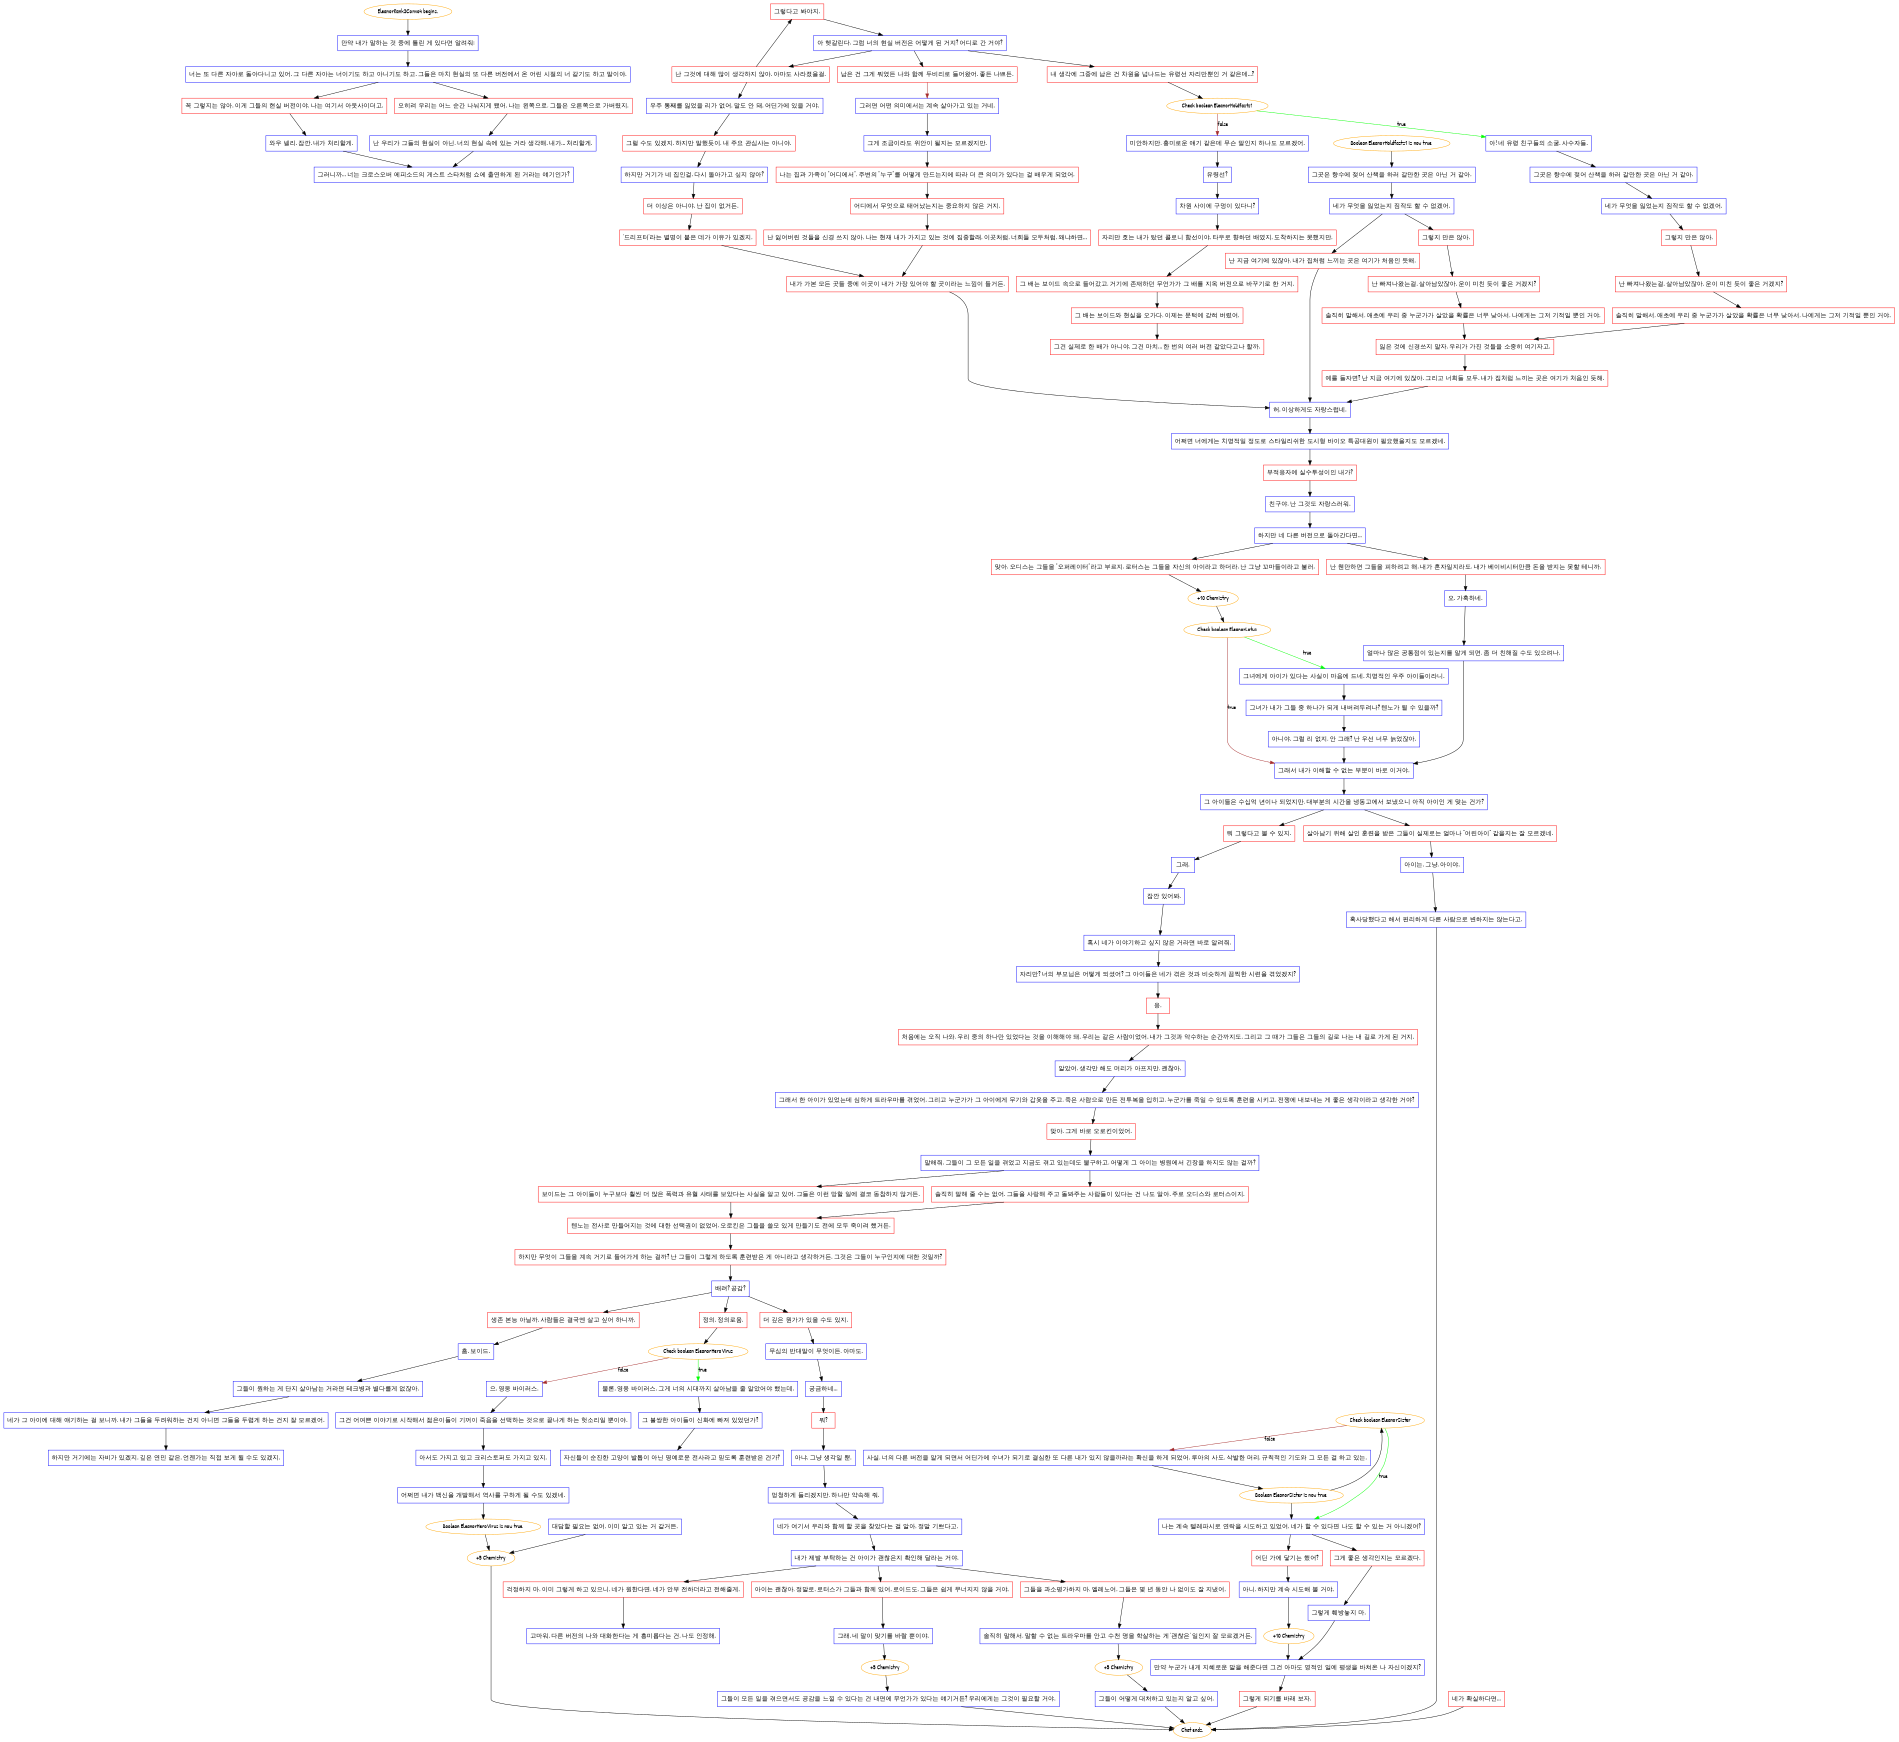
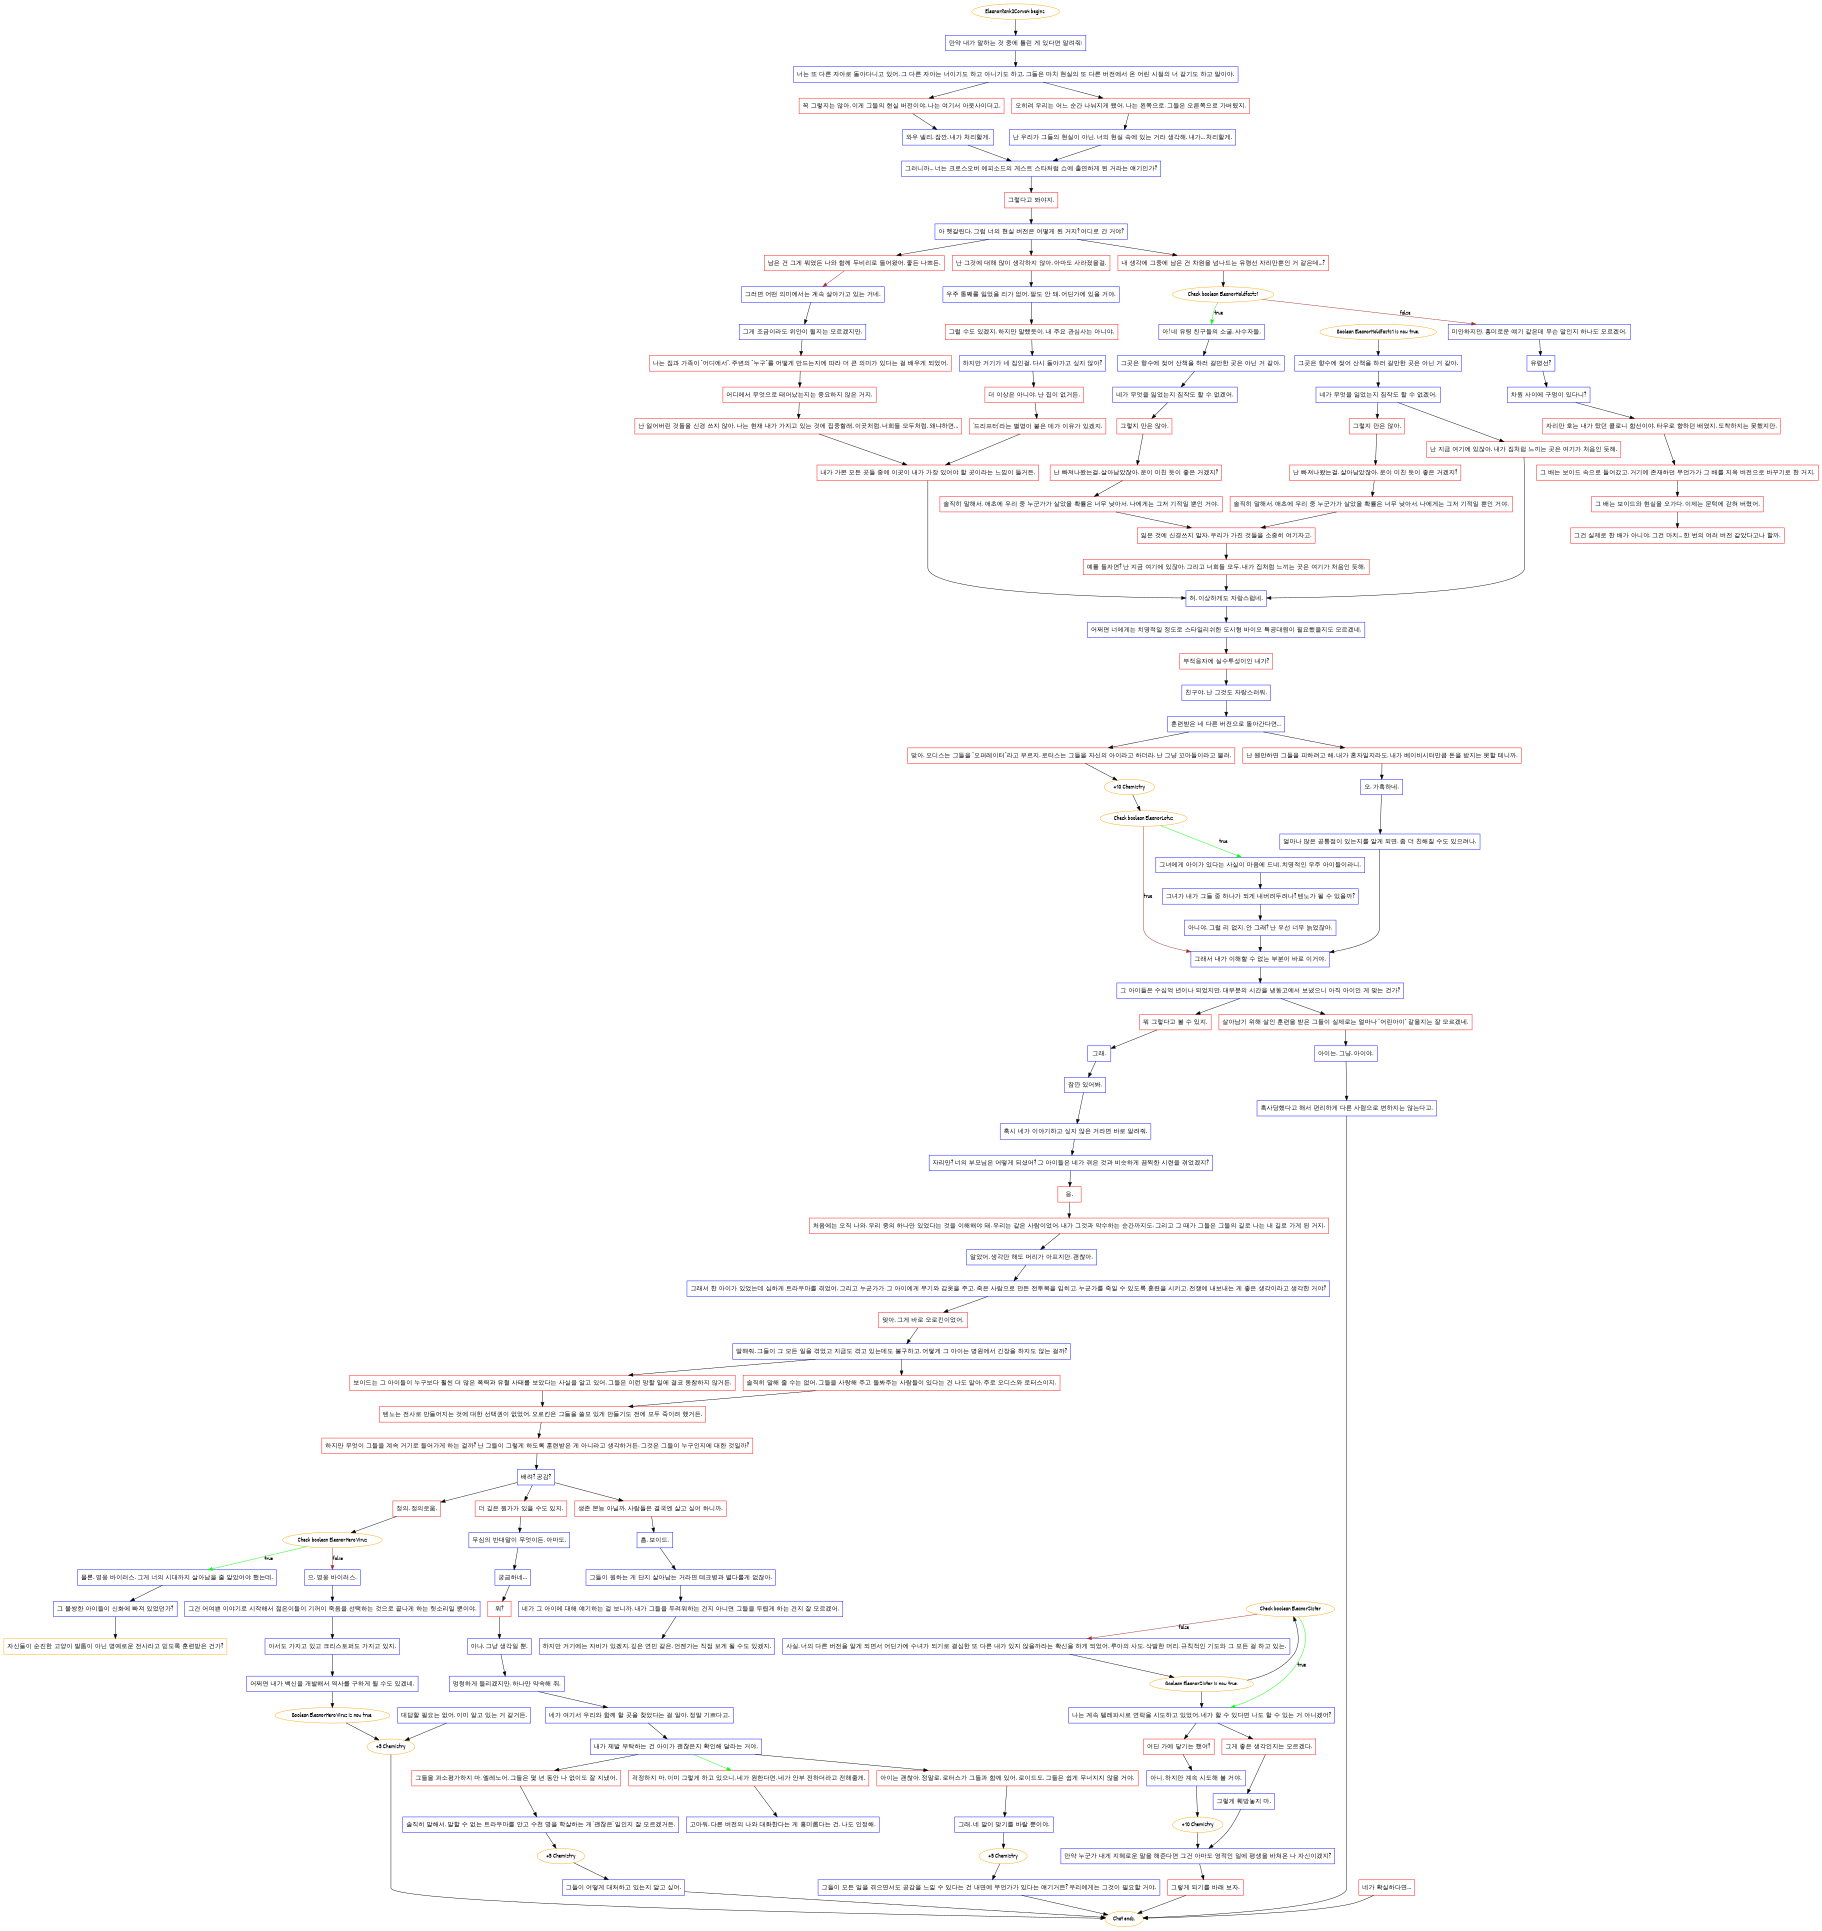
(773, 45) -> (1031, 182)
(1310, 536) -> (1226, 724)
(672, 1458) -> (115, 1646)
(752, 1574) -> (710, 1762)
